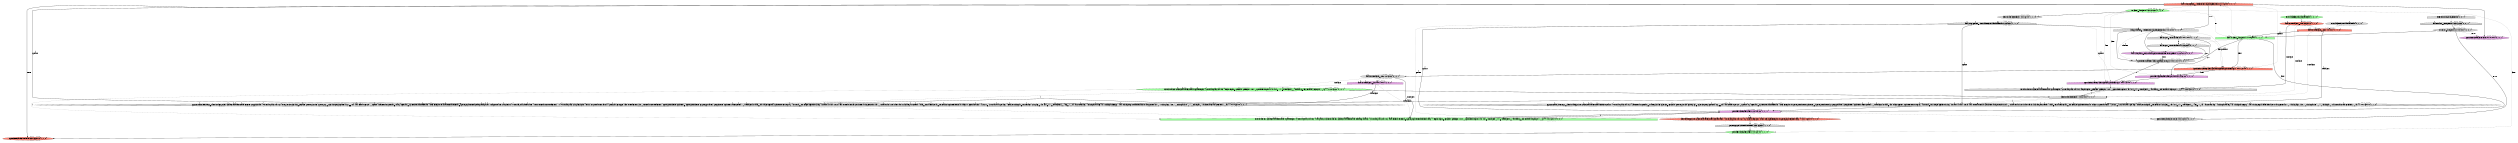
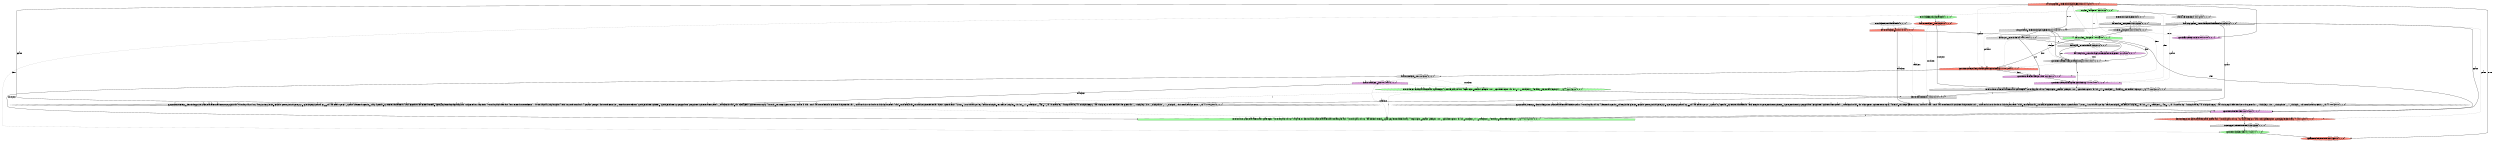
(2311, 65) -> (1917, 65)
(2176, 119) -> none
